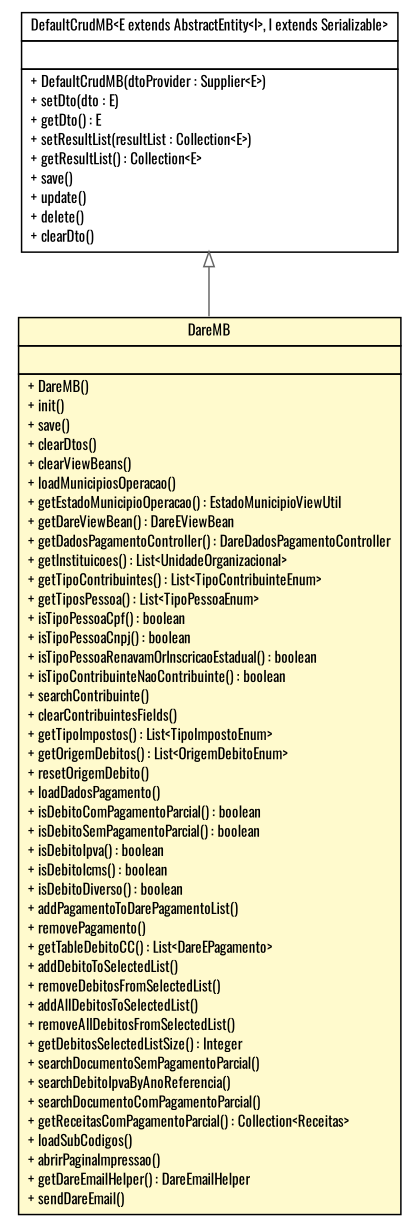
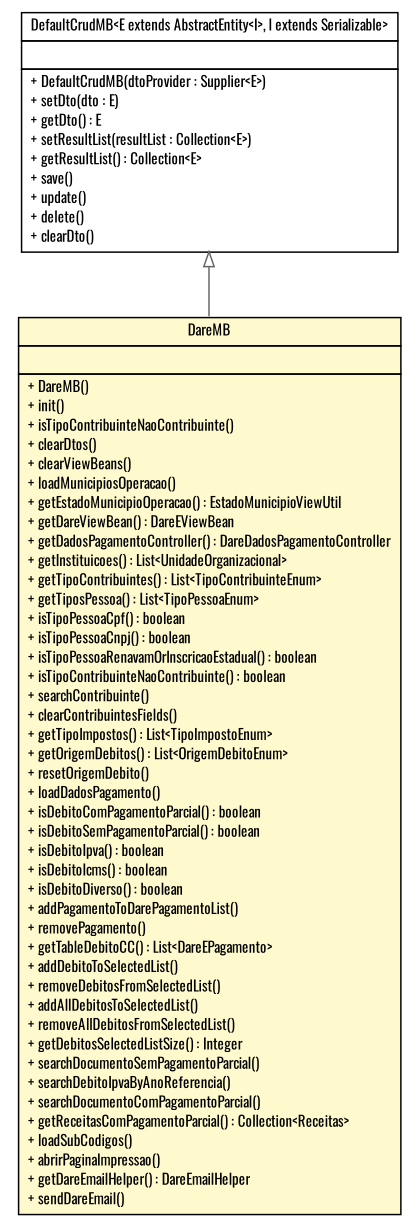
(49, 426) -> (131, 426)
